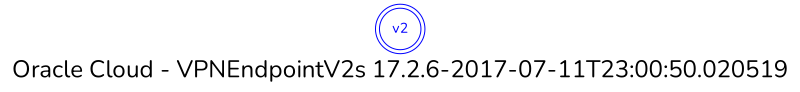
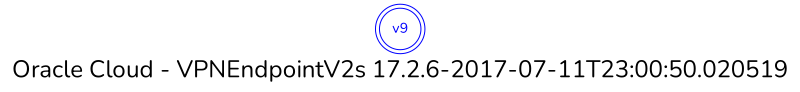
(400, 29) -> (400, 29)
